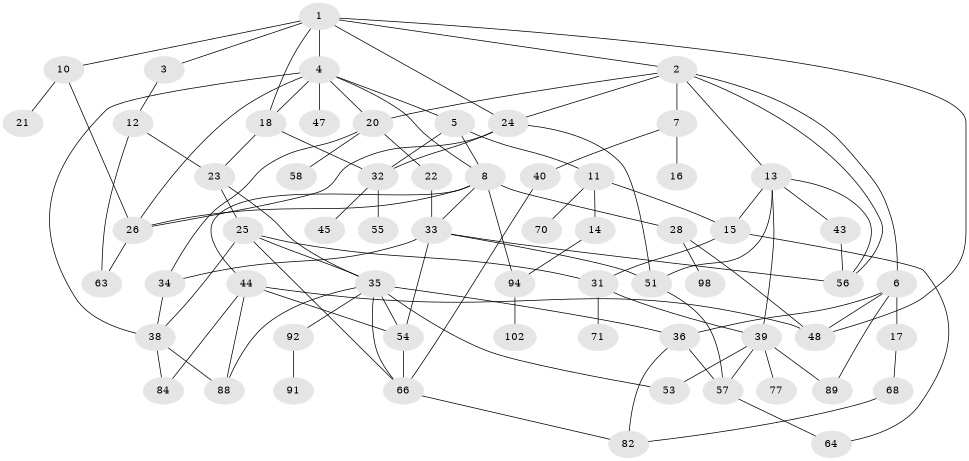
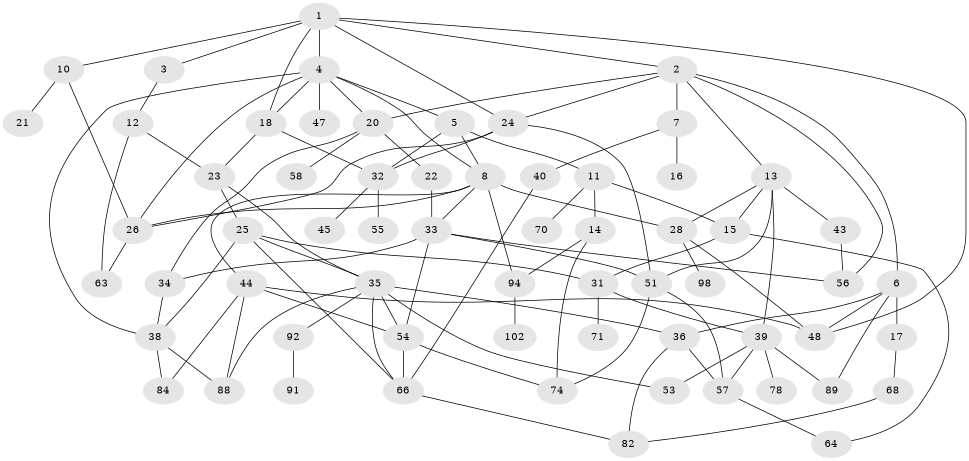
(858, 207) -> (724, 204)
none -> (557, 391)
(776, 391) -> (776, 391)
